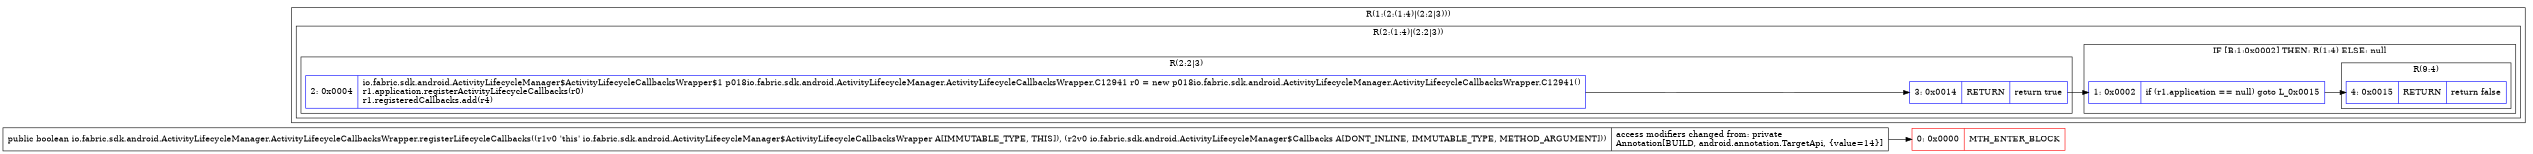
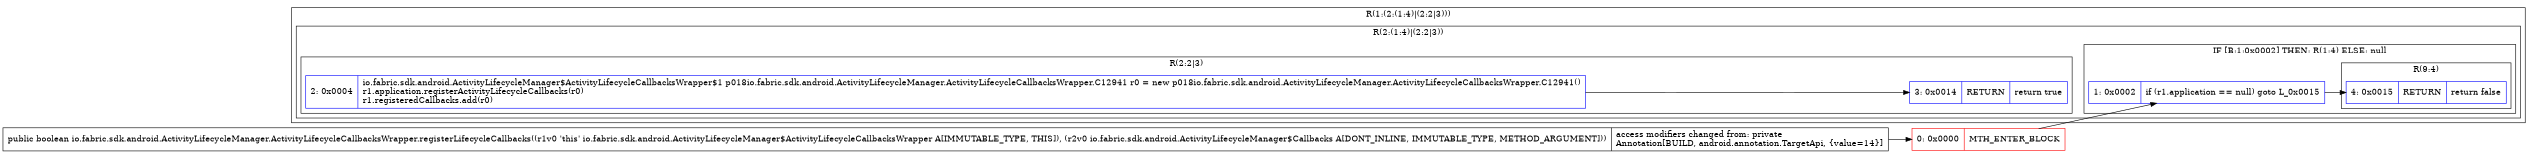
(2076, 93) -> (2095, 117)
(428, 101) -> (428, 101)
